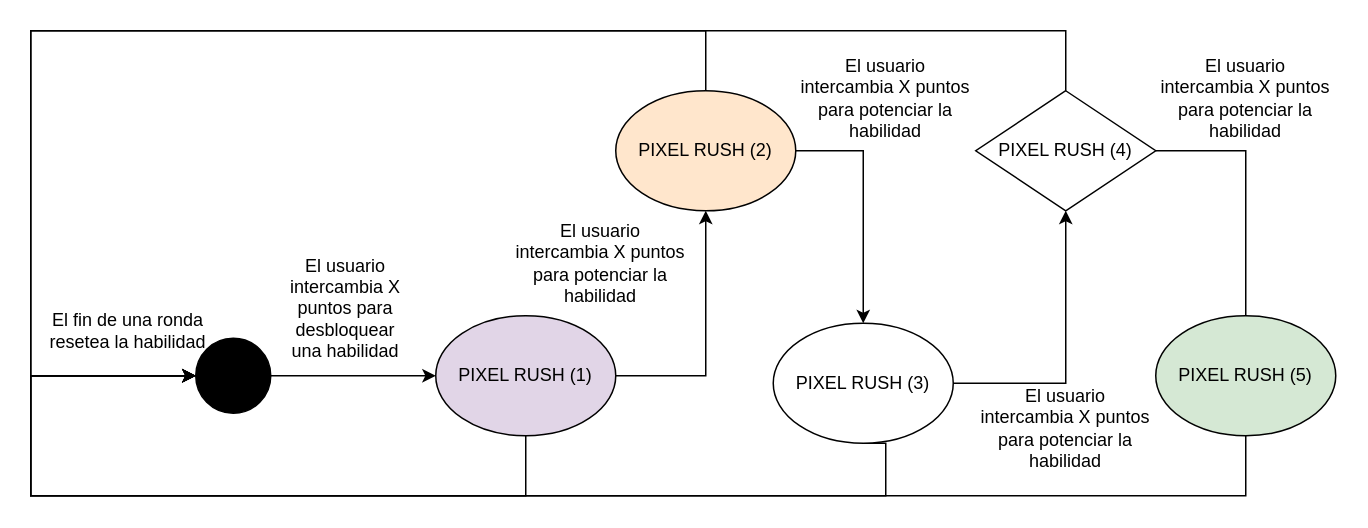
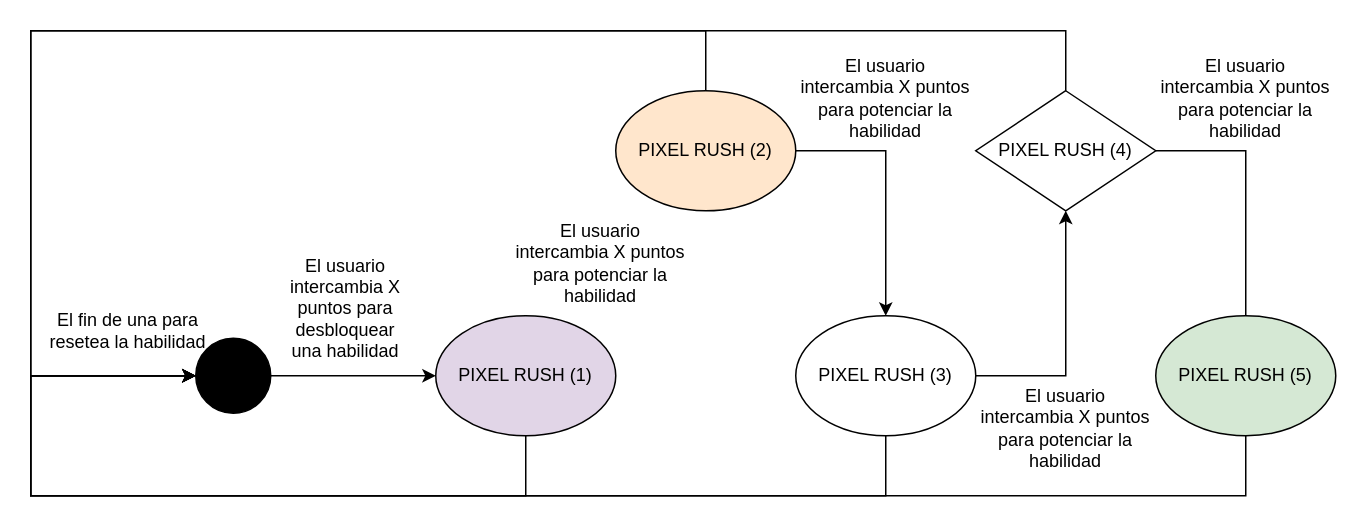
(128, 331) -> (128, 331)
(706, 344) -> none
(863, 383) -> (886, 376)
